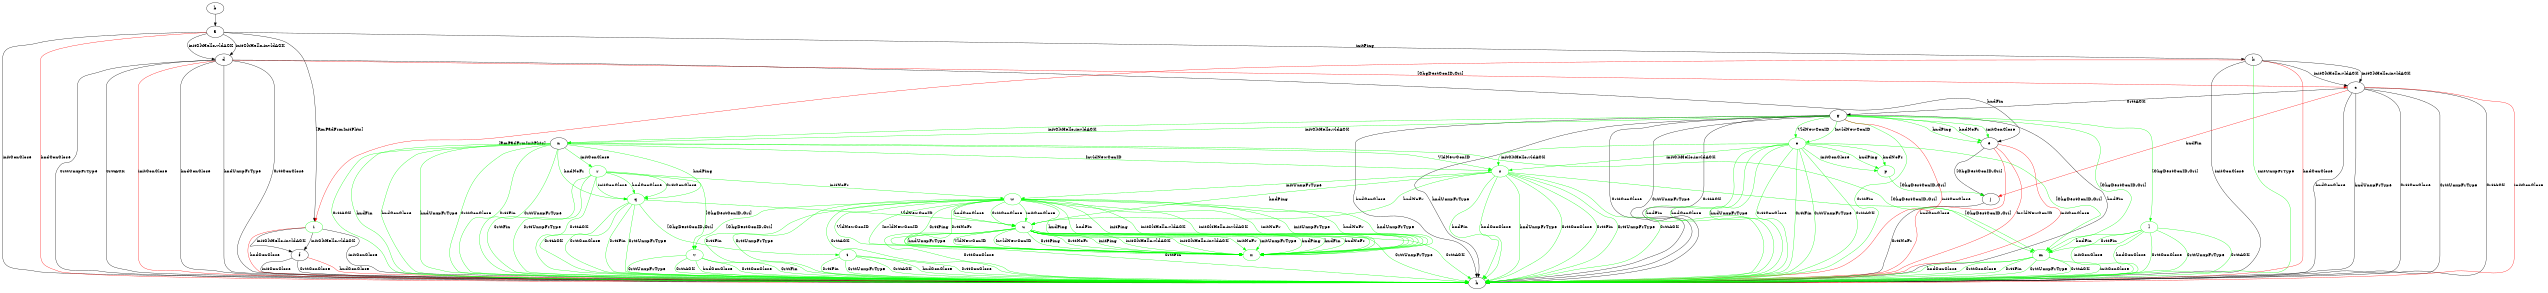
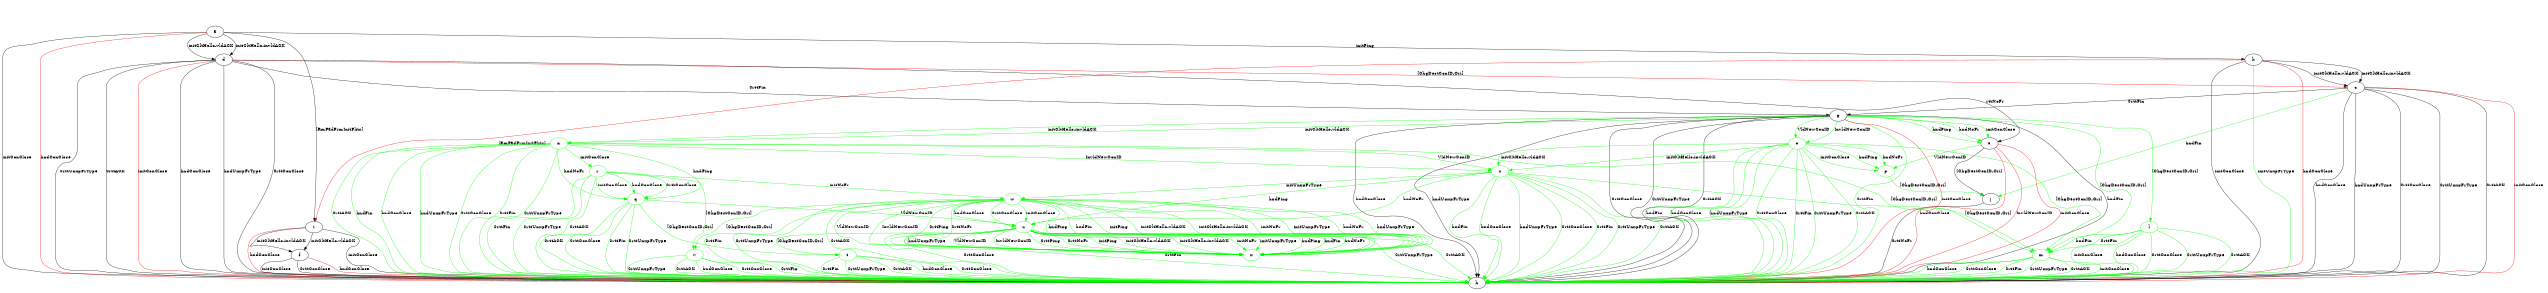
(215, 8) -> none
none -> (1028, 101)
(1996, 102) -> (1996, 102)
(2137, 102) -> (2137, 102)
(2174, 142) -> (2174, 142)
(559, 143) -> (559, 143)
none -> (1938, 154)
(314, 227) -> (314, 227)
none -> (864, 233)
